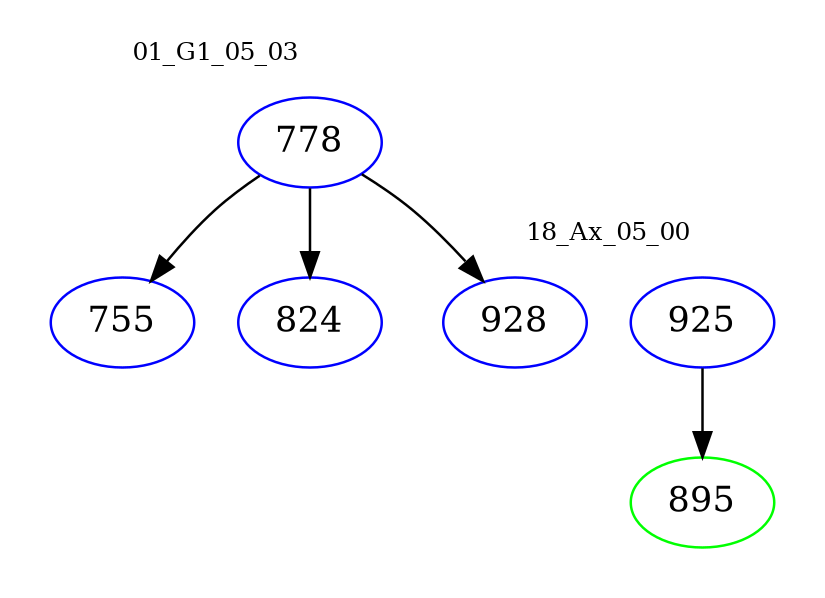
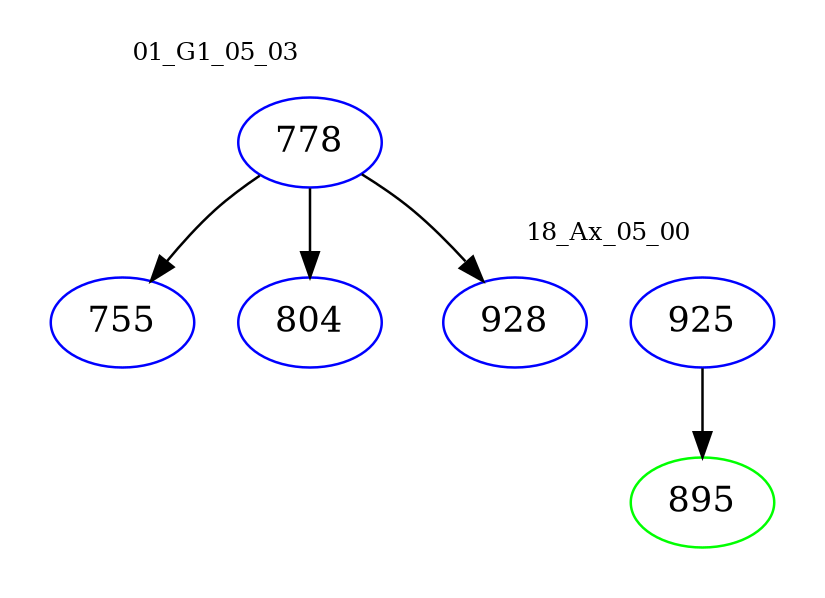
(310, 322) -> (310, 322)
